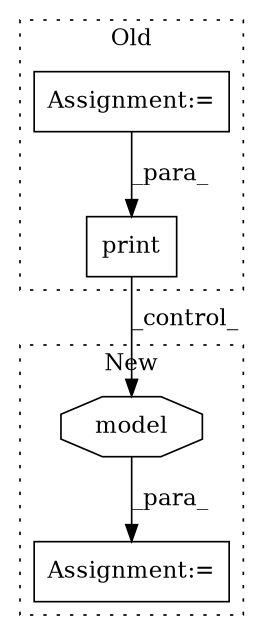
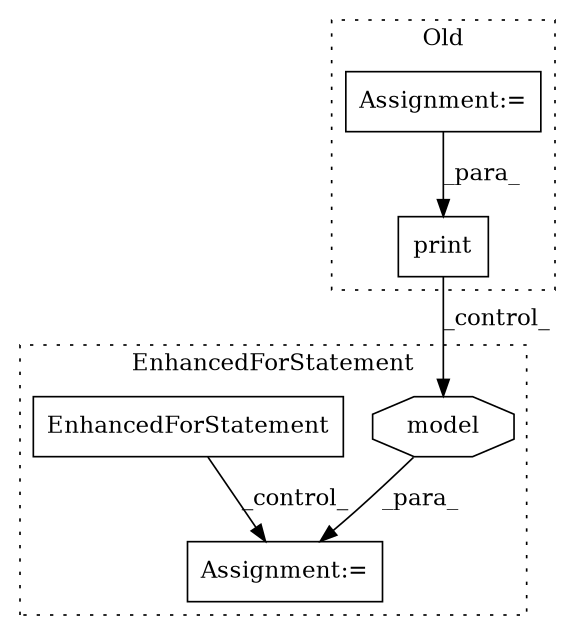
(132, 364) -> (273, 364)
none -> (188, 427)
